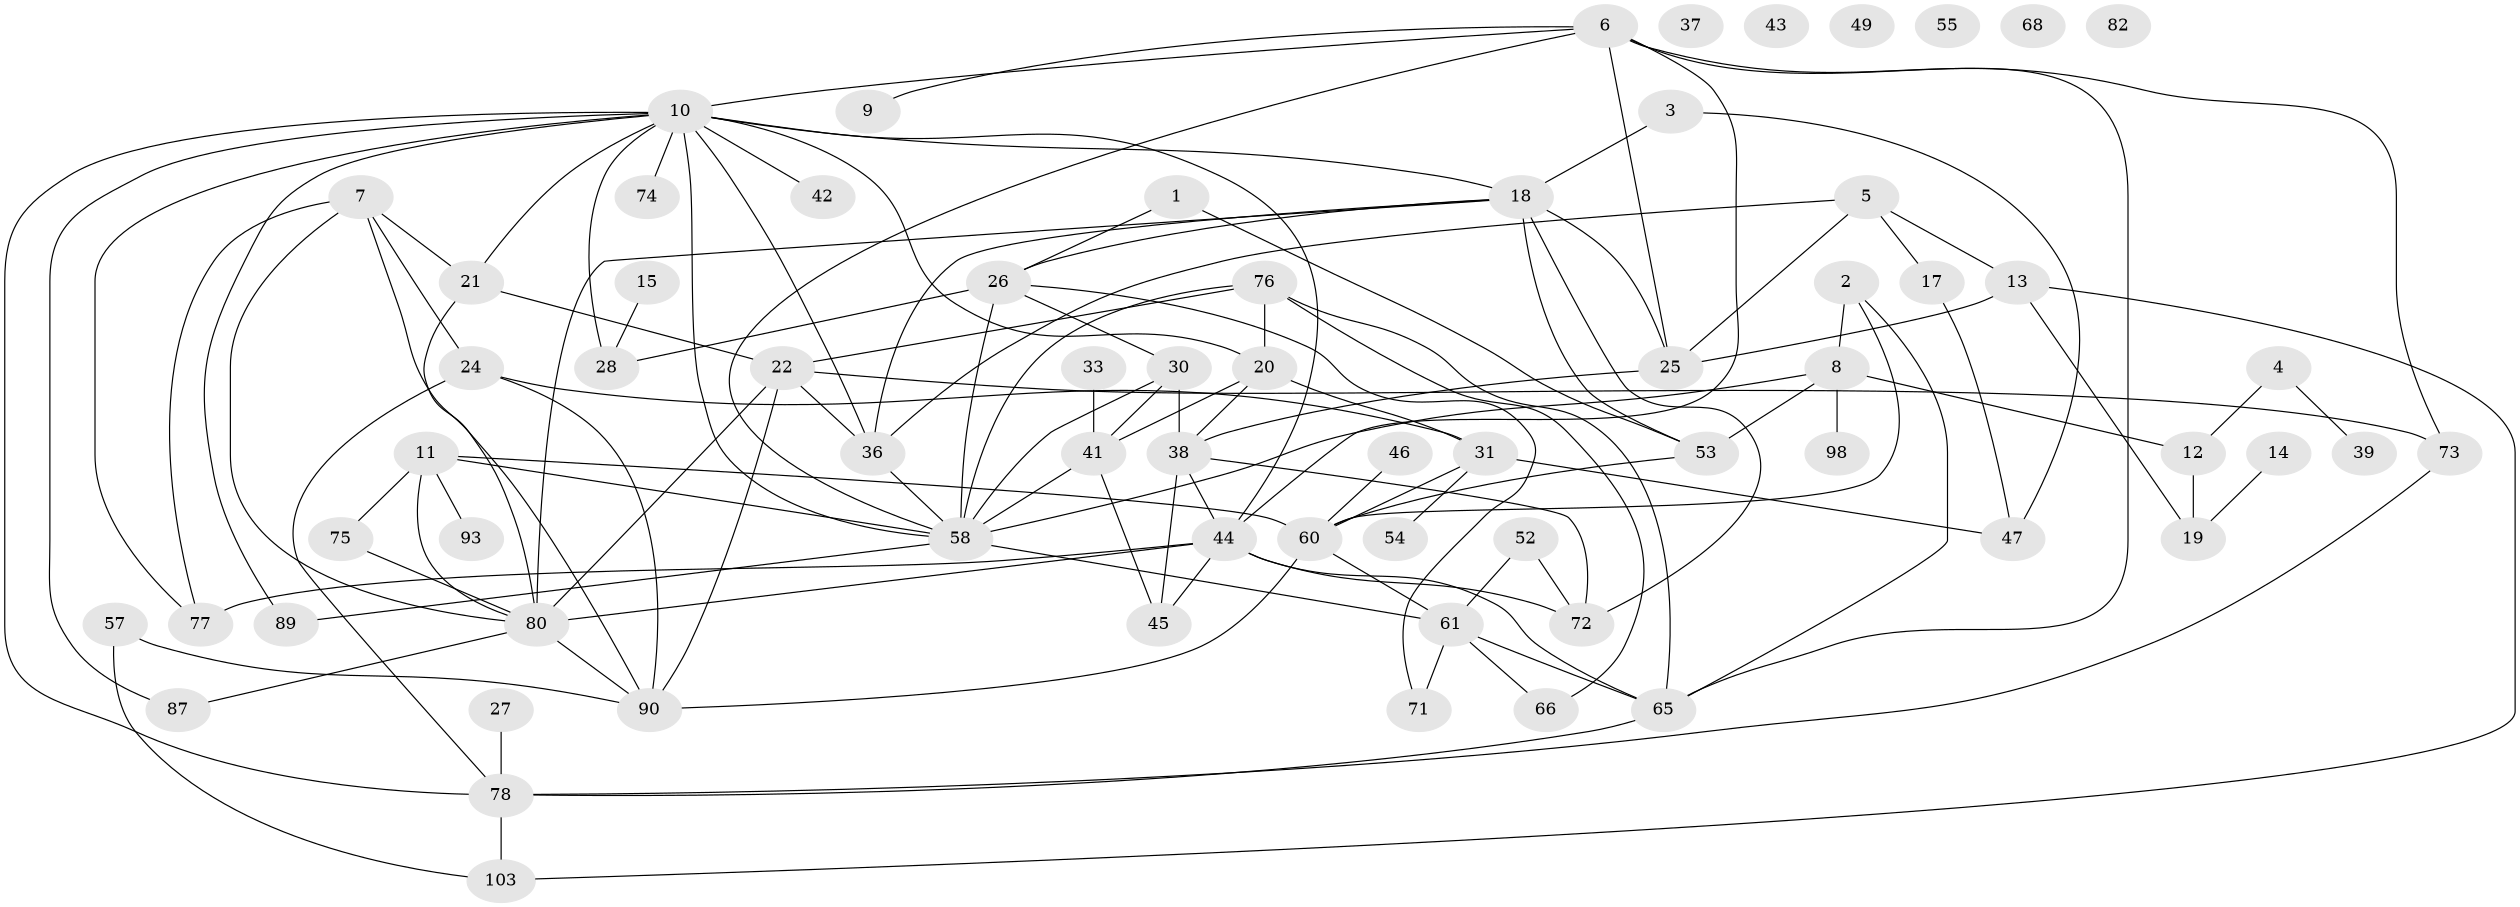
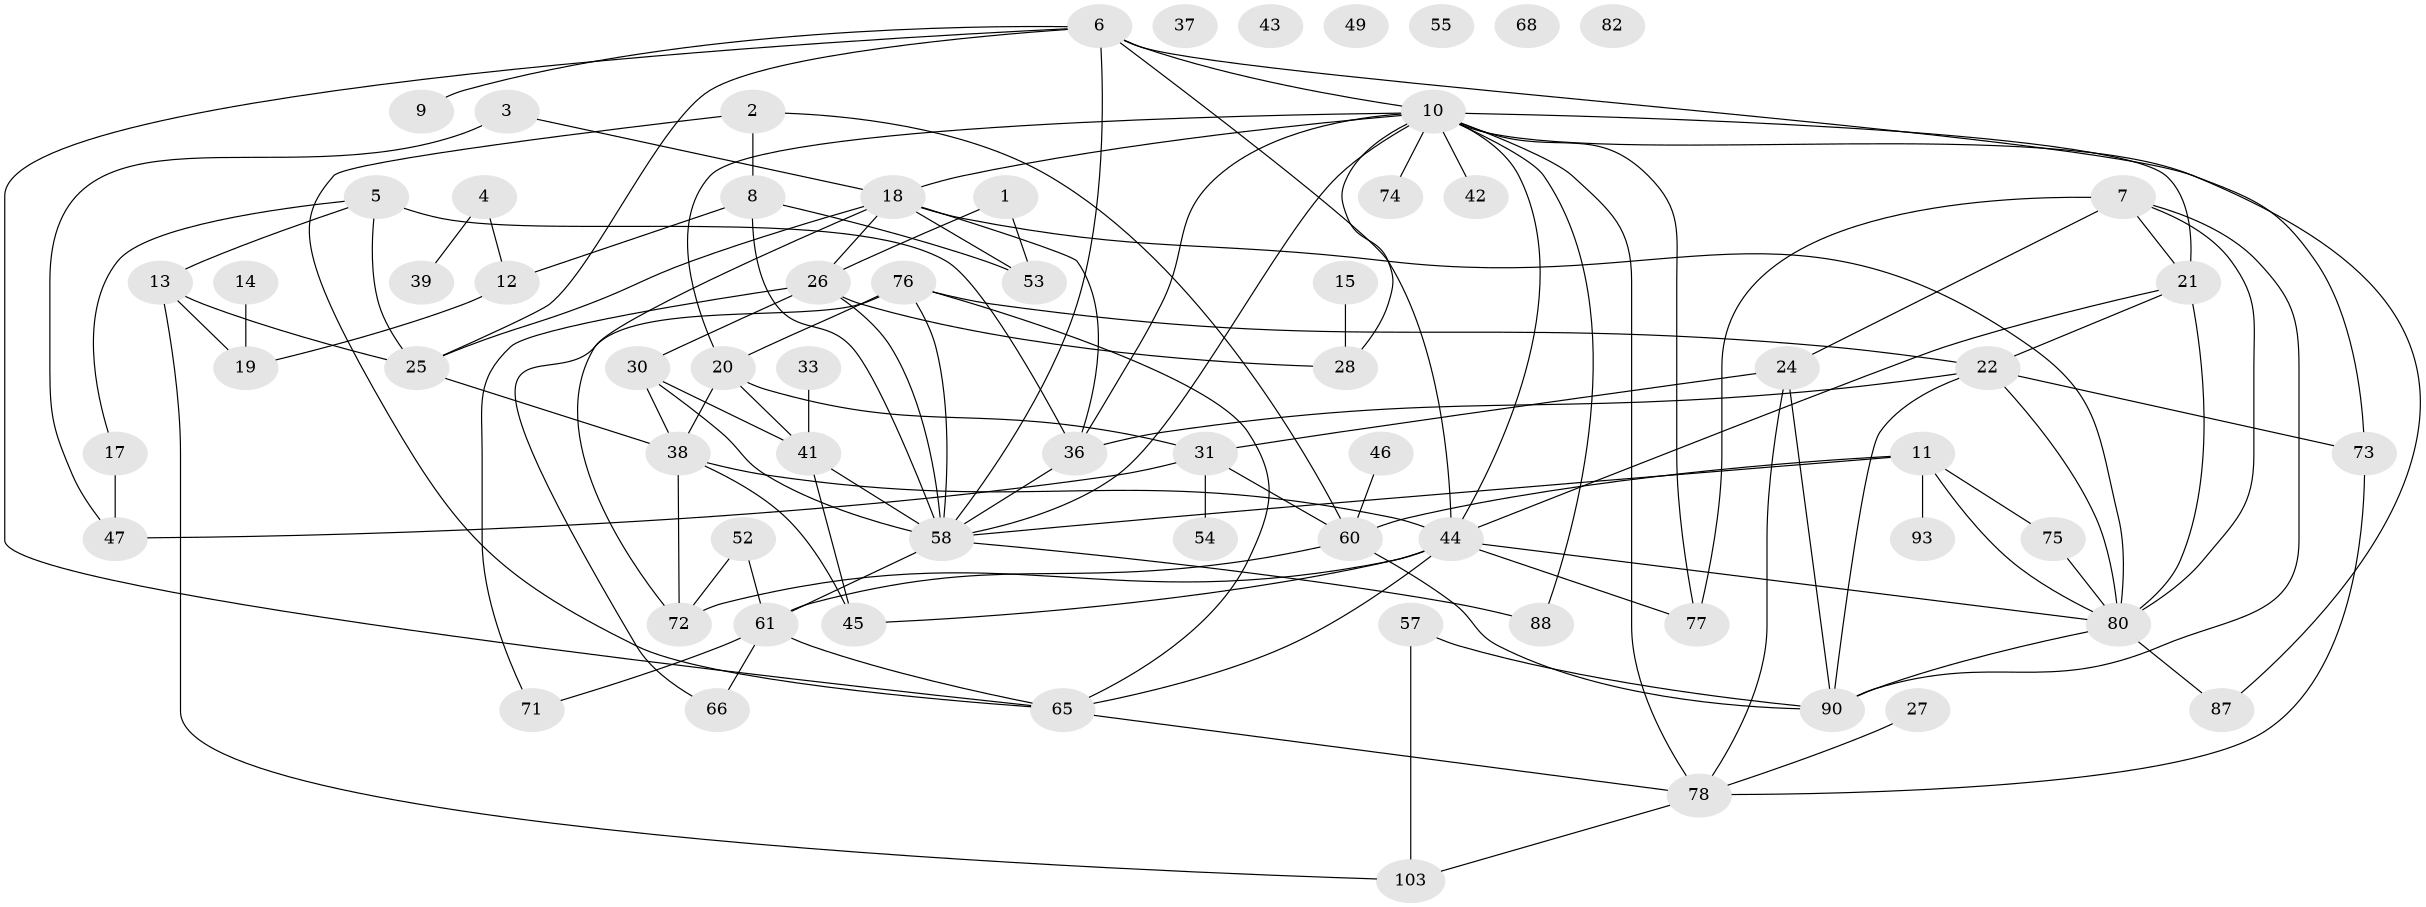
none -> (1865, 376)
(1837, 454) -> none
(1502, 482) -> none
(286, 625) -> (1541, 625)
